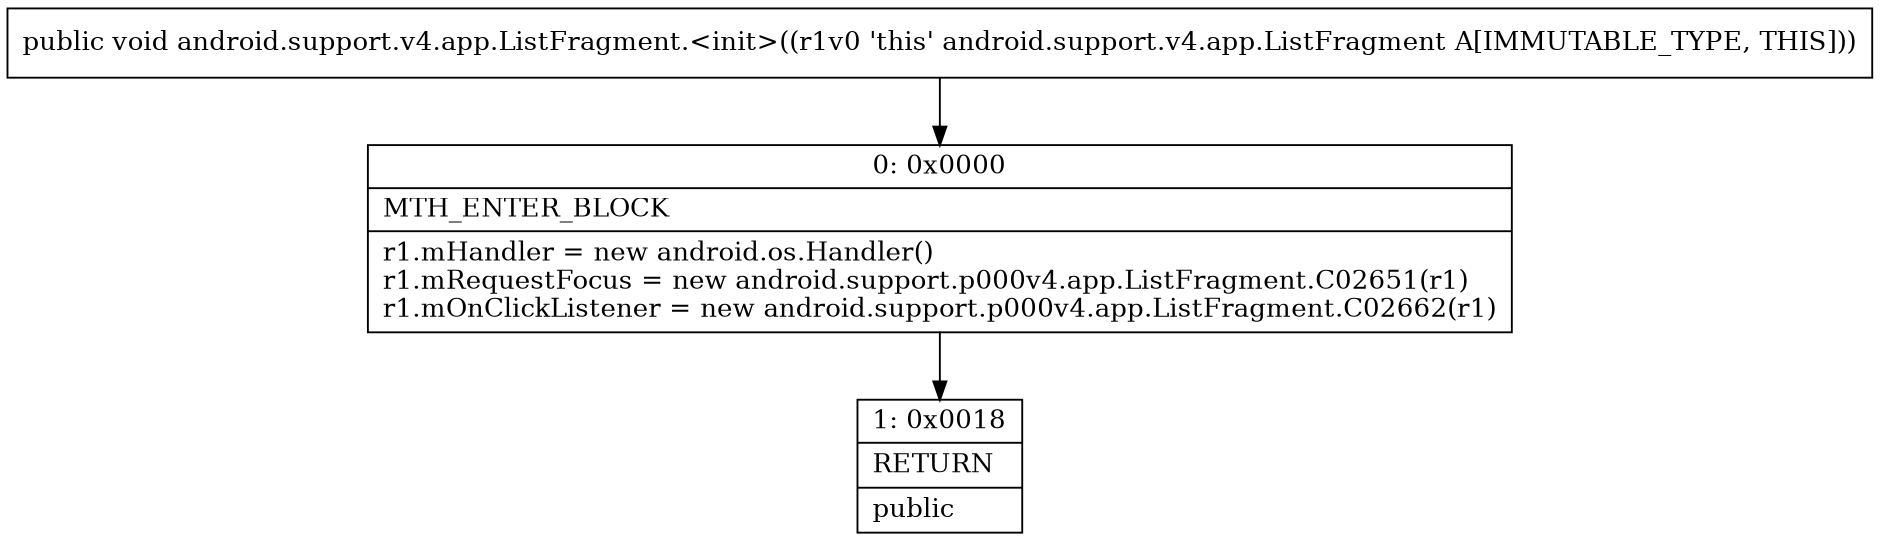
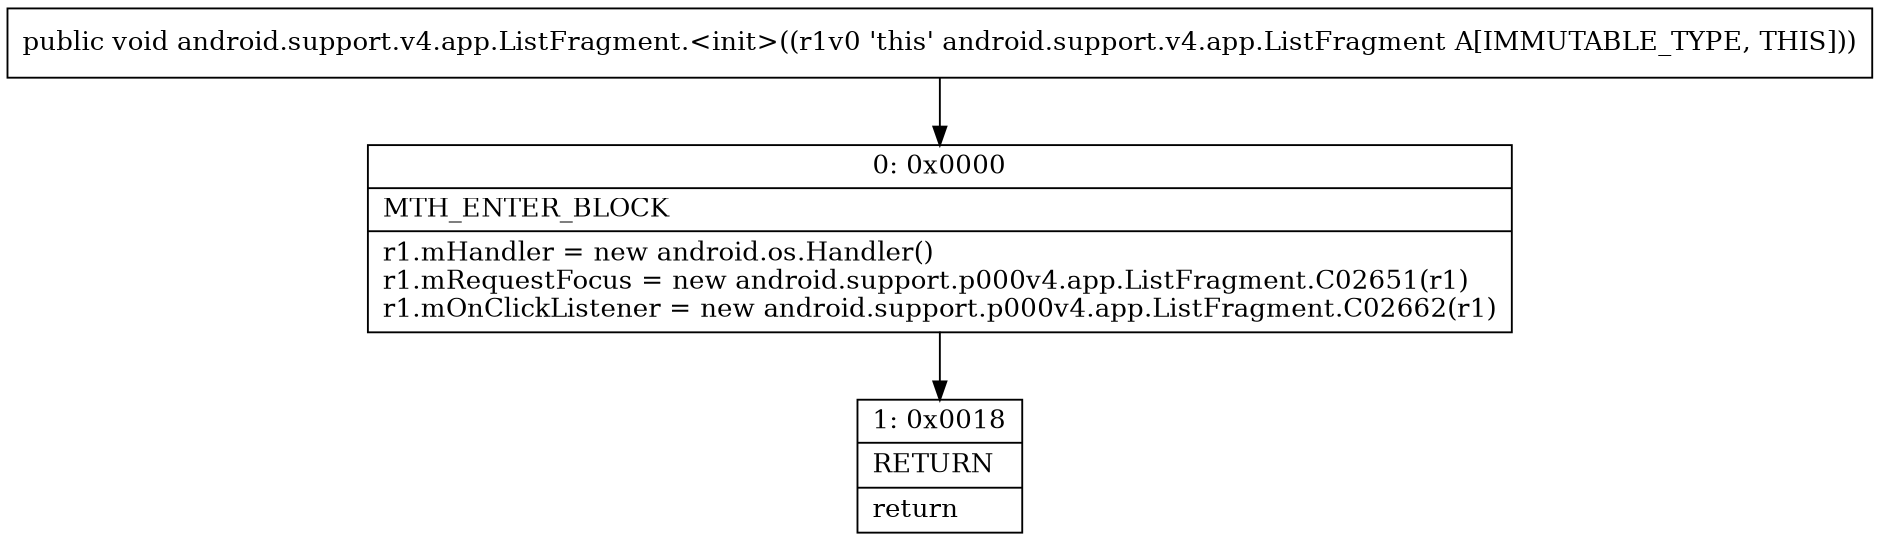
(914, 509) -> (916, 509)
